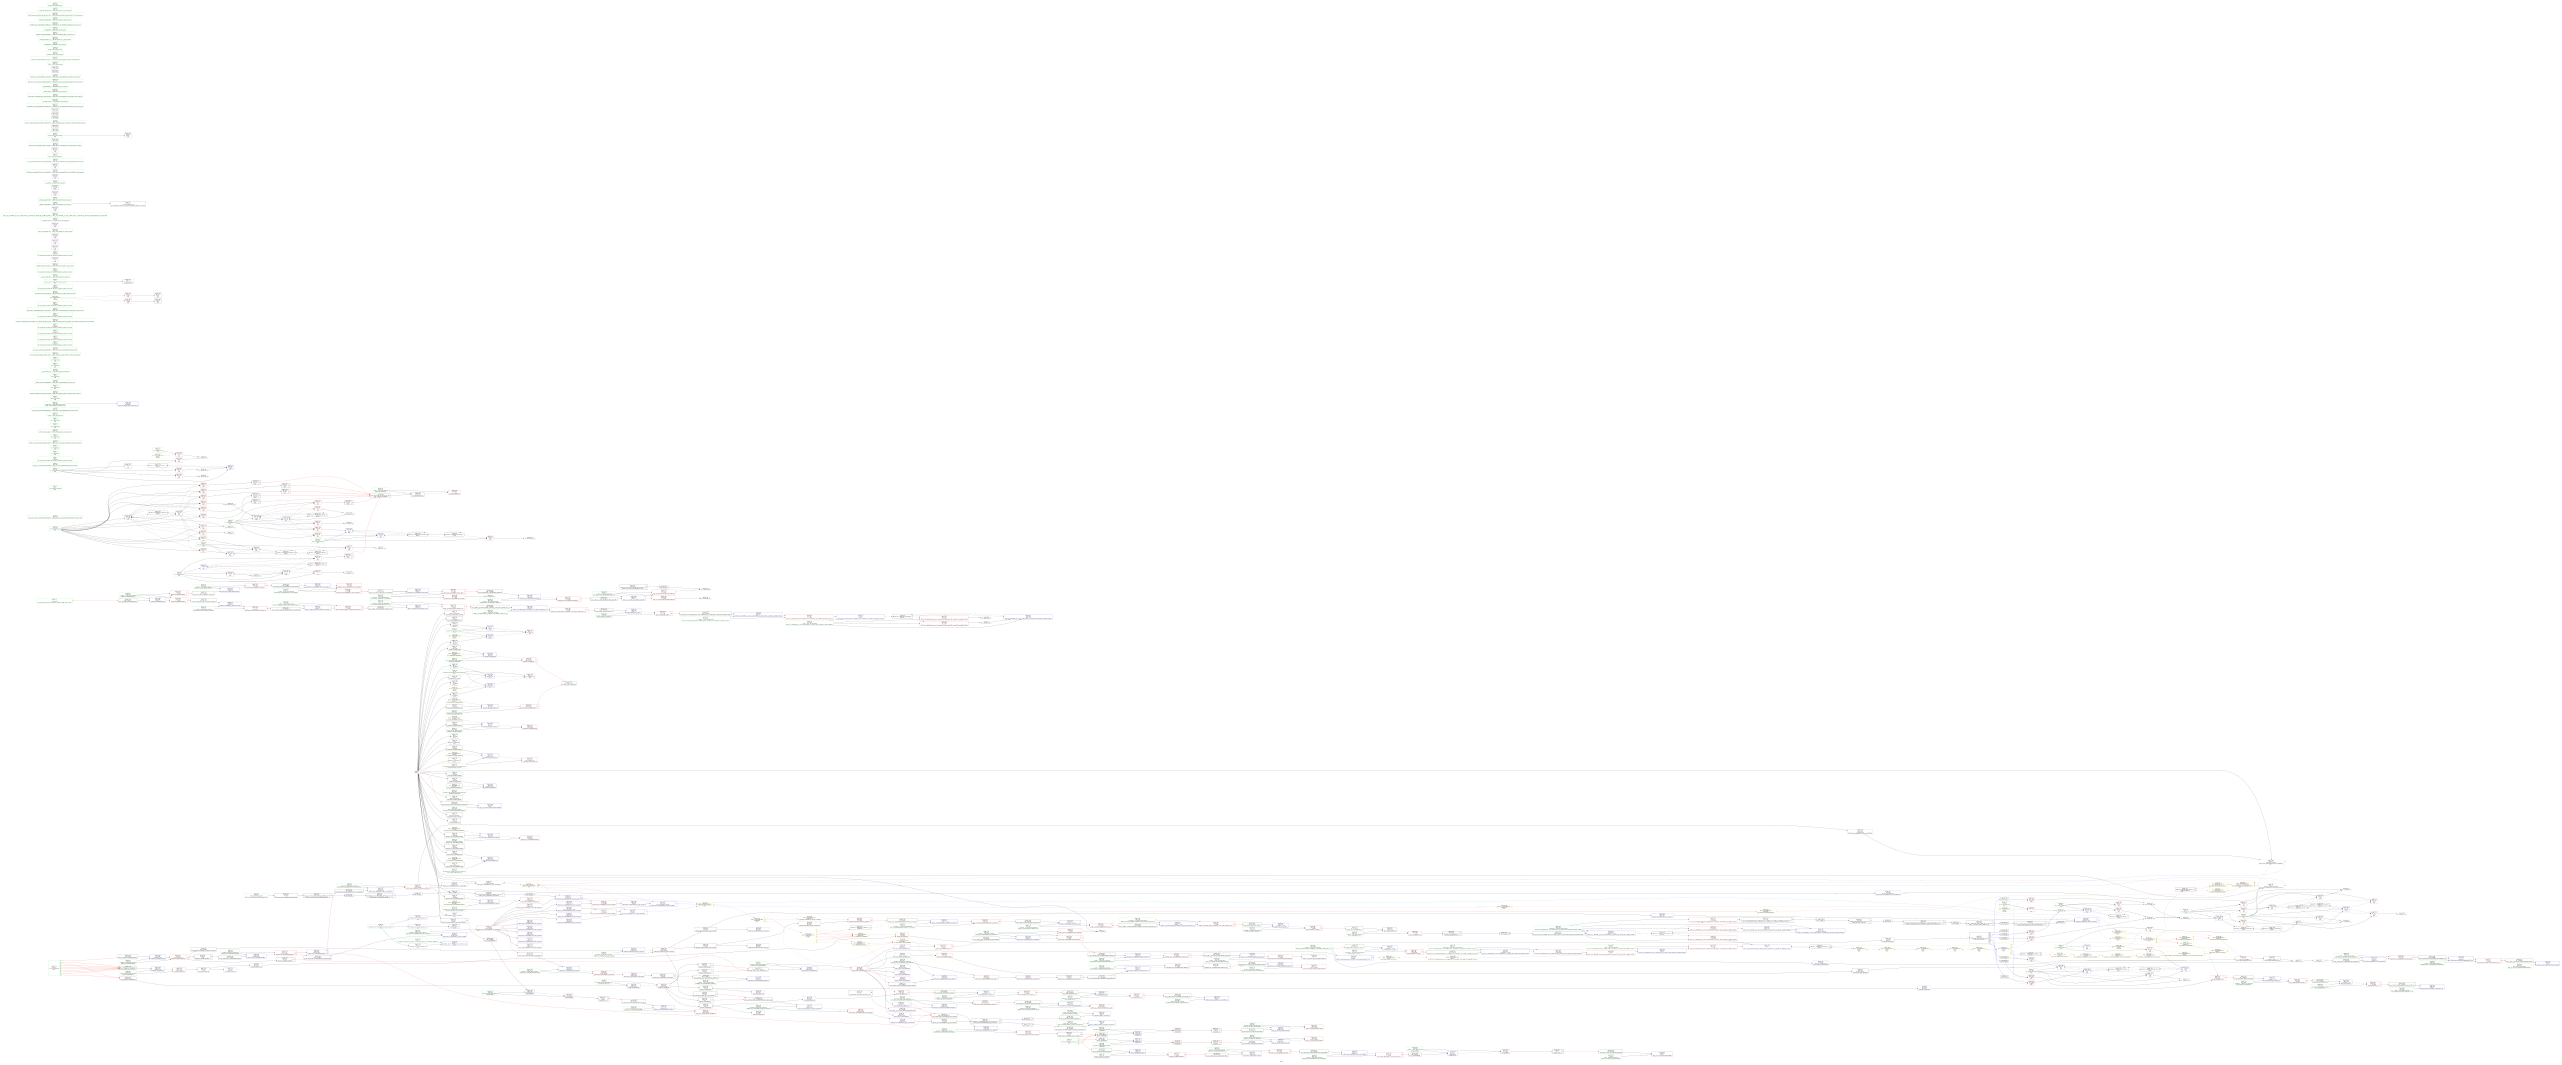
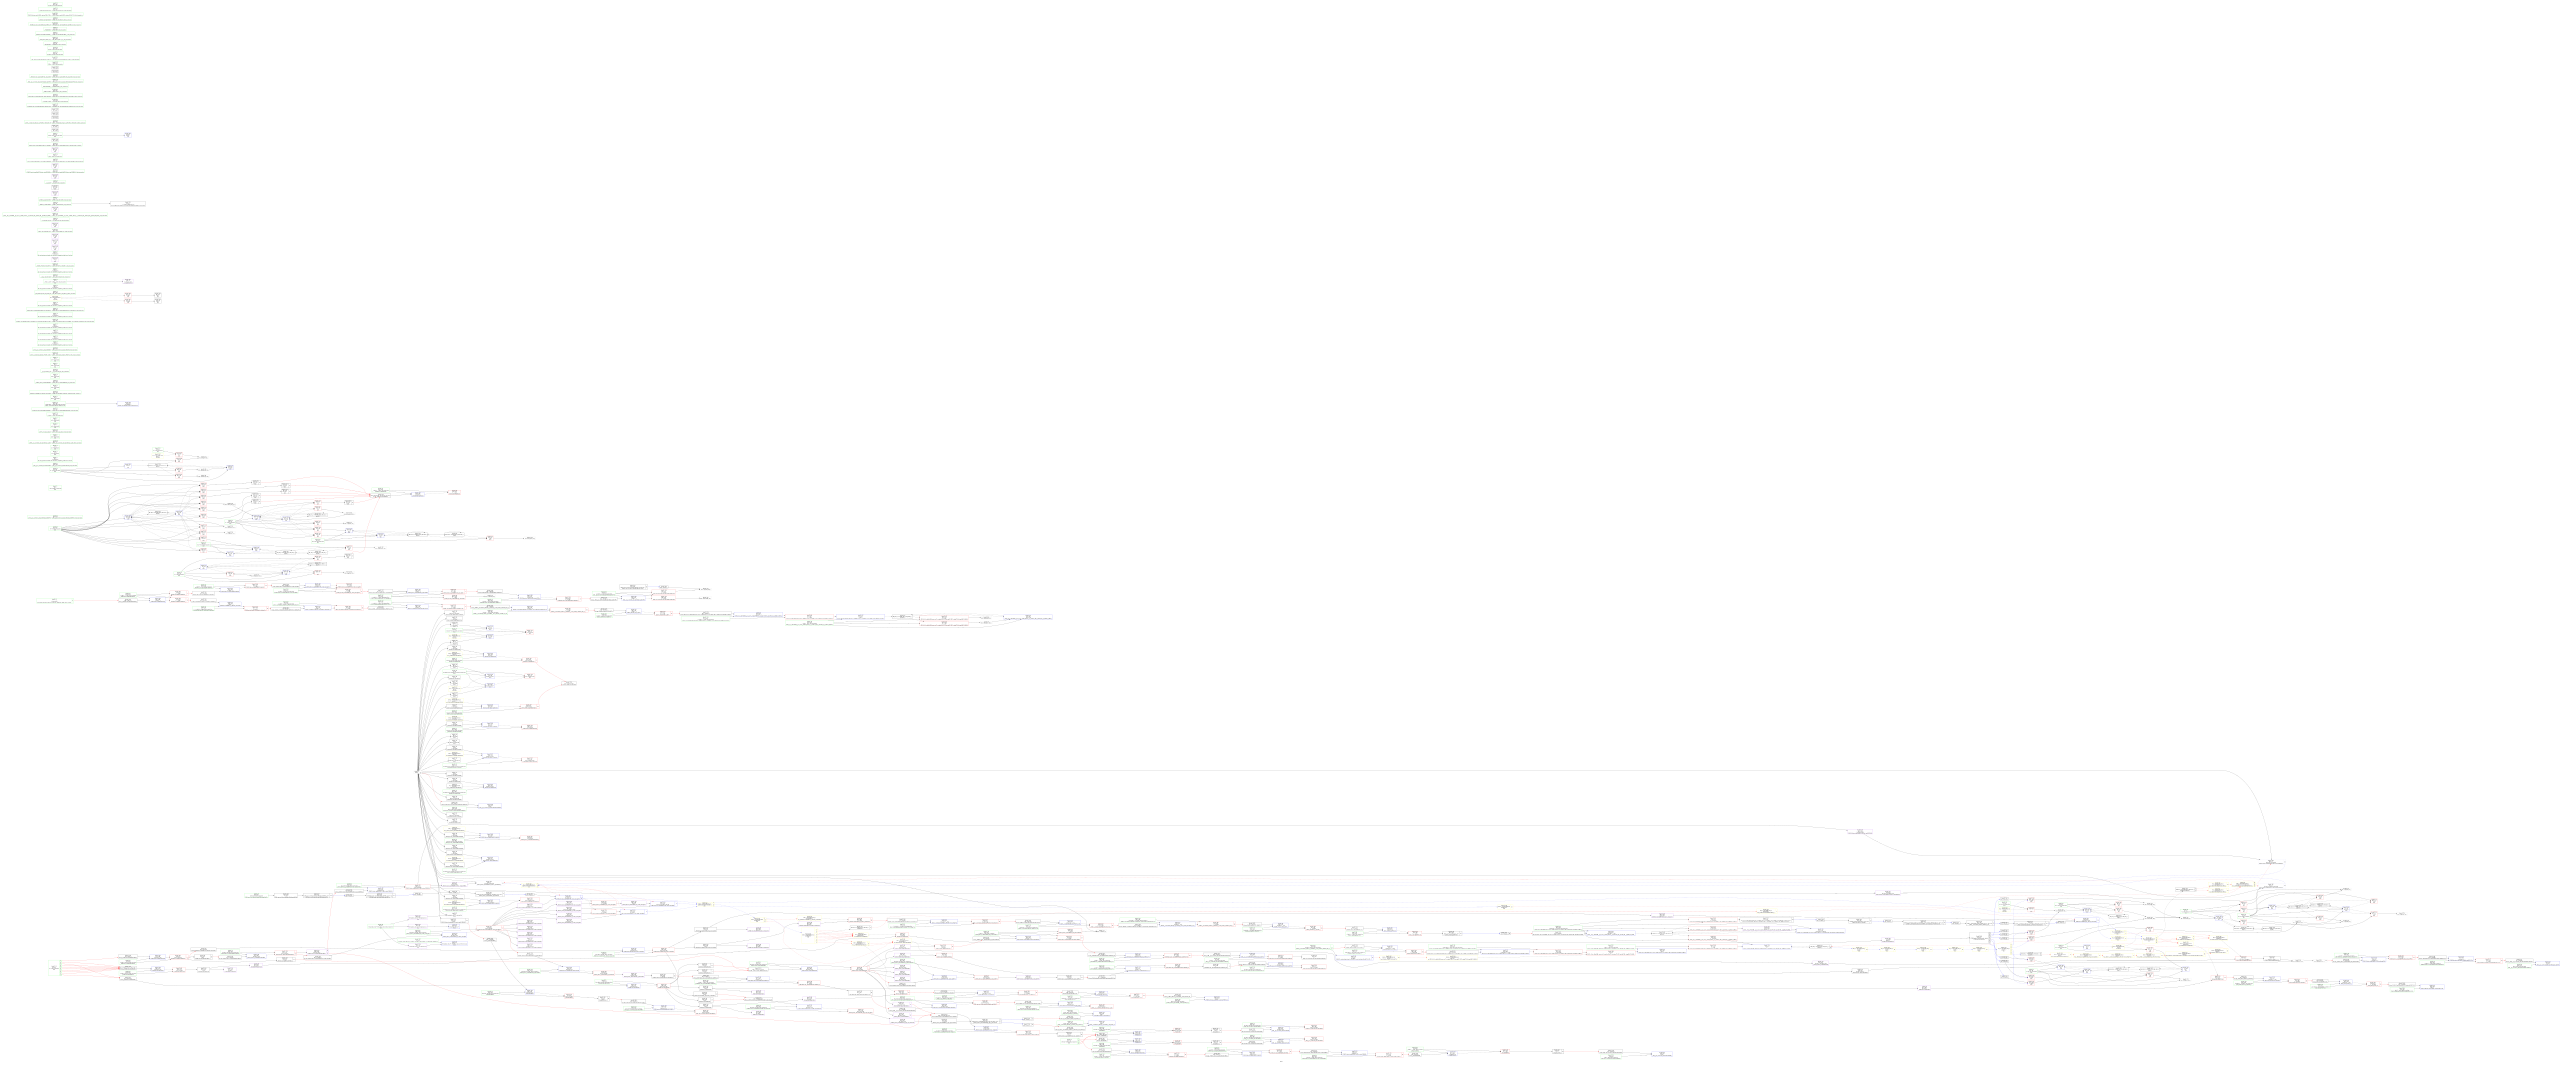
none -> (809, 983)
